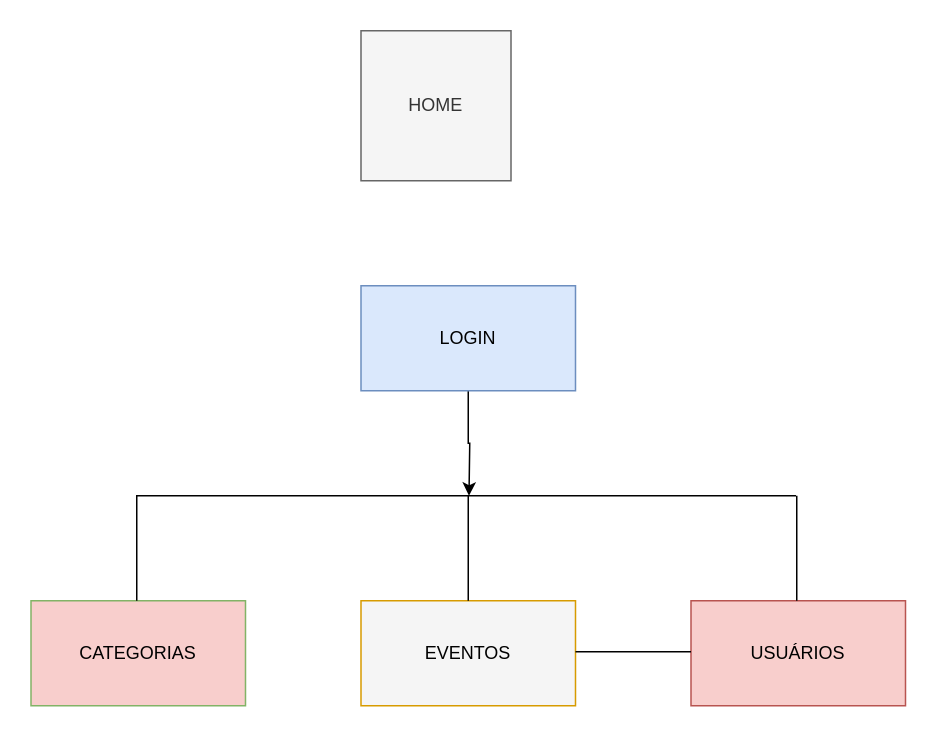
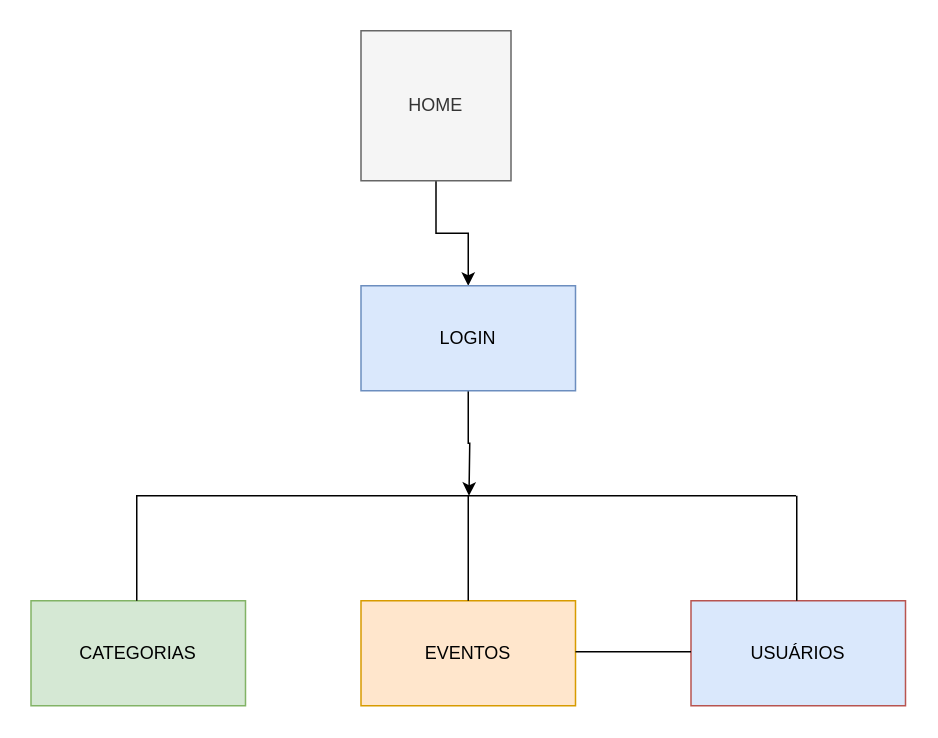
none -> (447, 233)
(138, 653) -> (138, 653)
(468, 653) -> (468, 653)
(798, 653) -> (798, 653)
